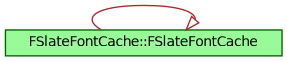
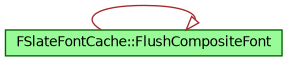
(144, 43) -> (144, 43)
